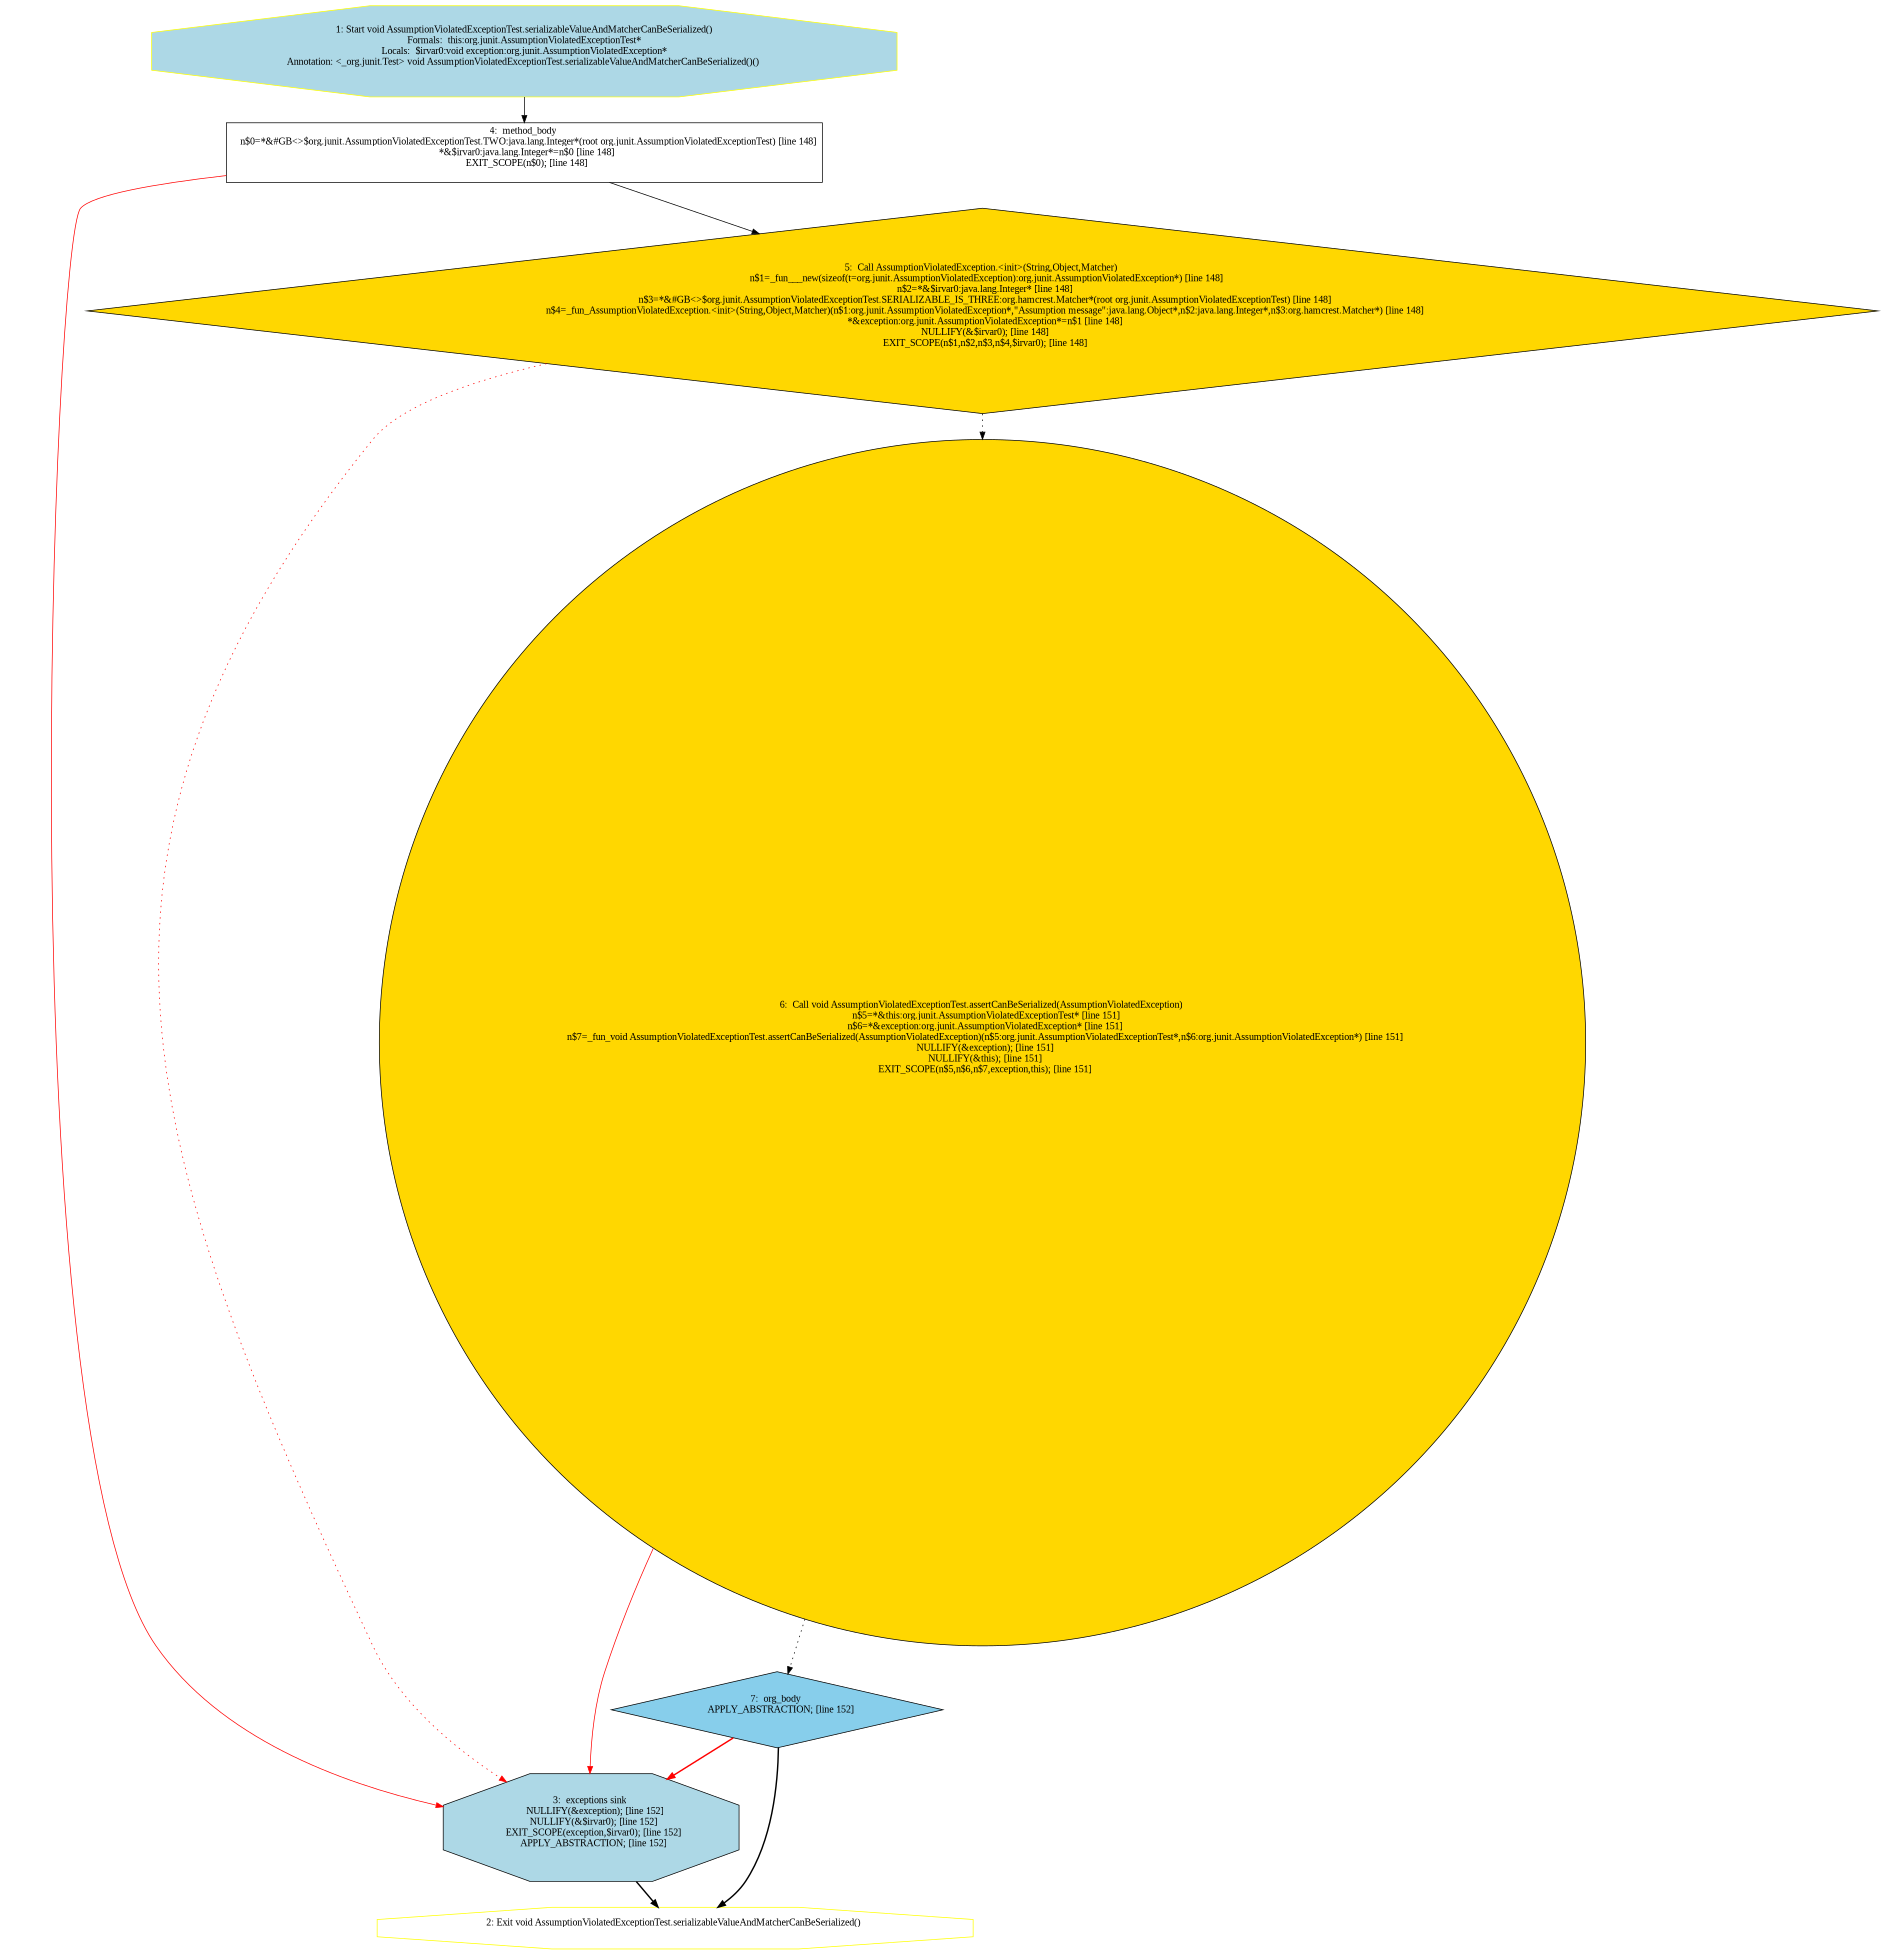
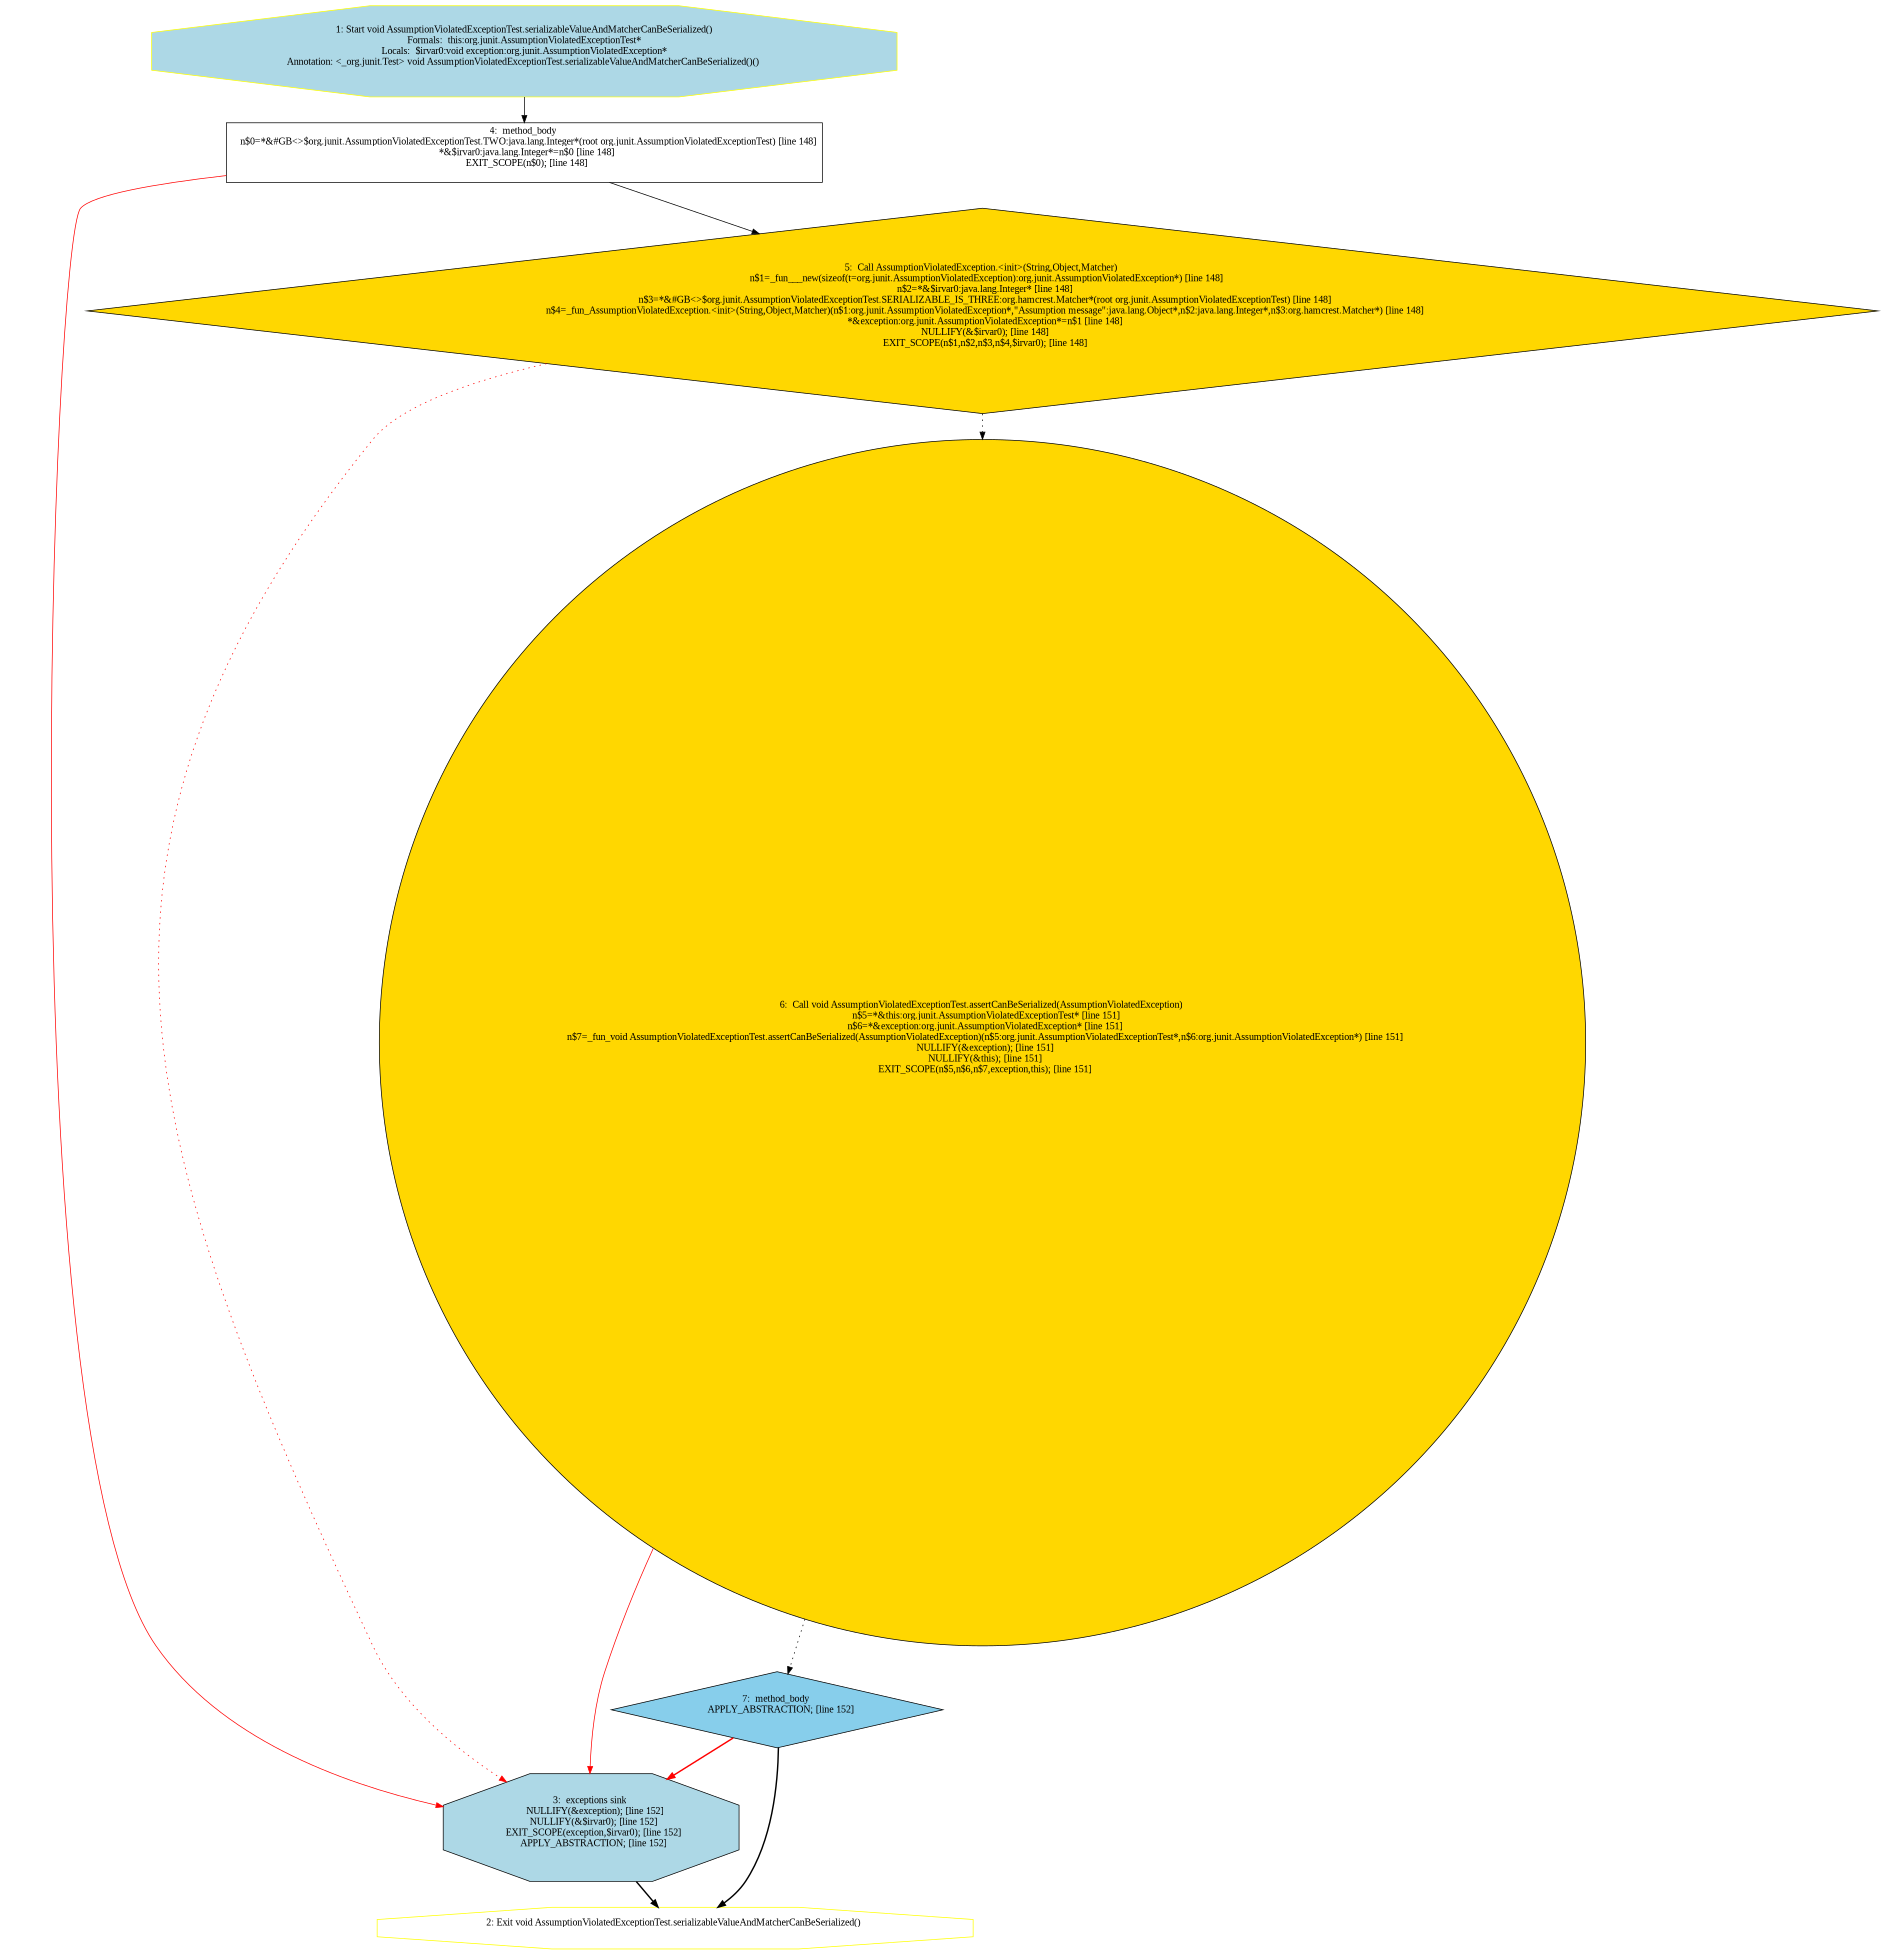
(777, 1710) -> (777, 1710)
